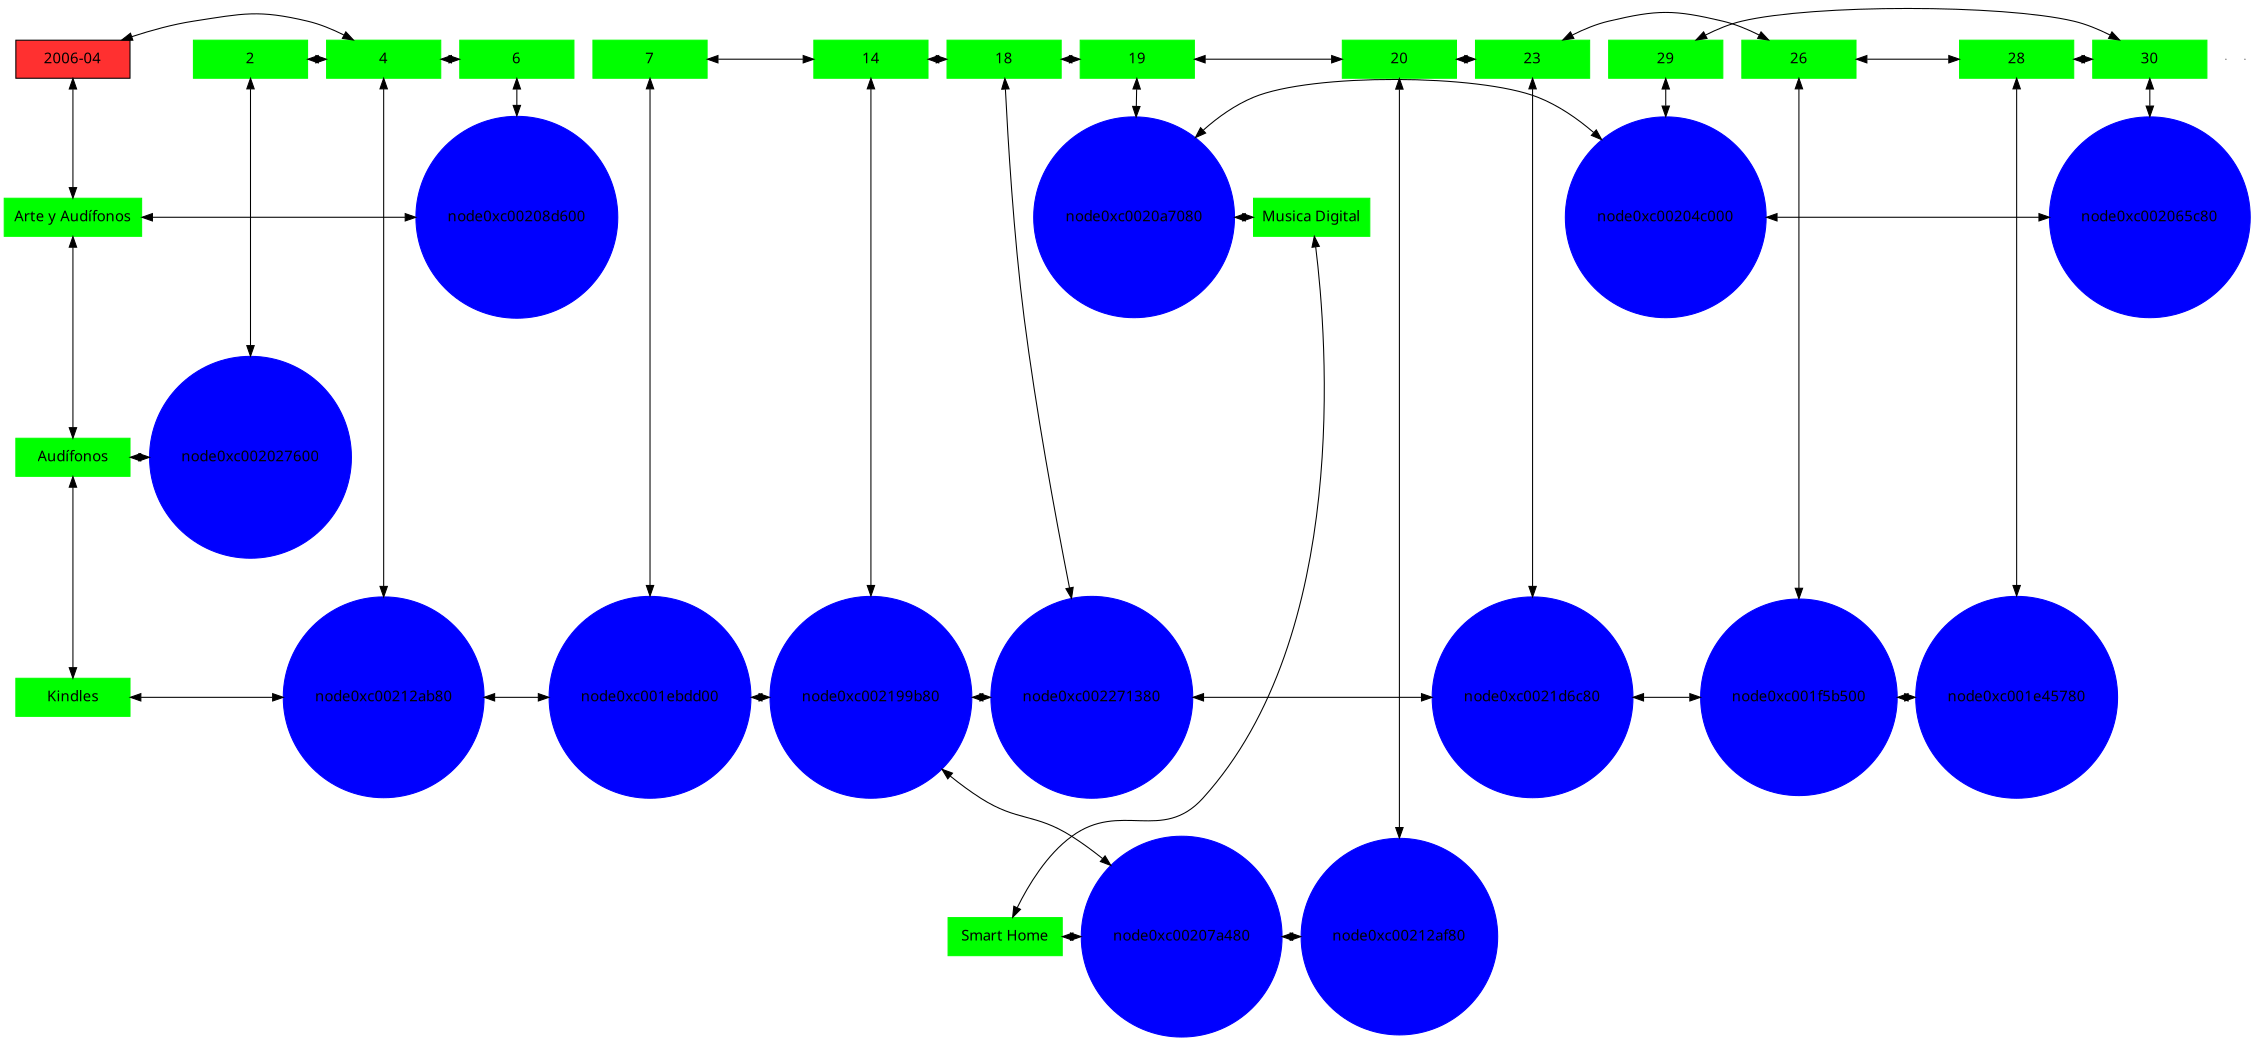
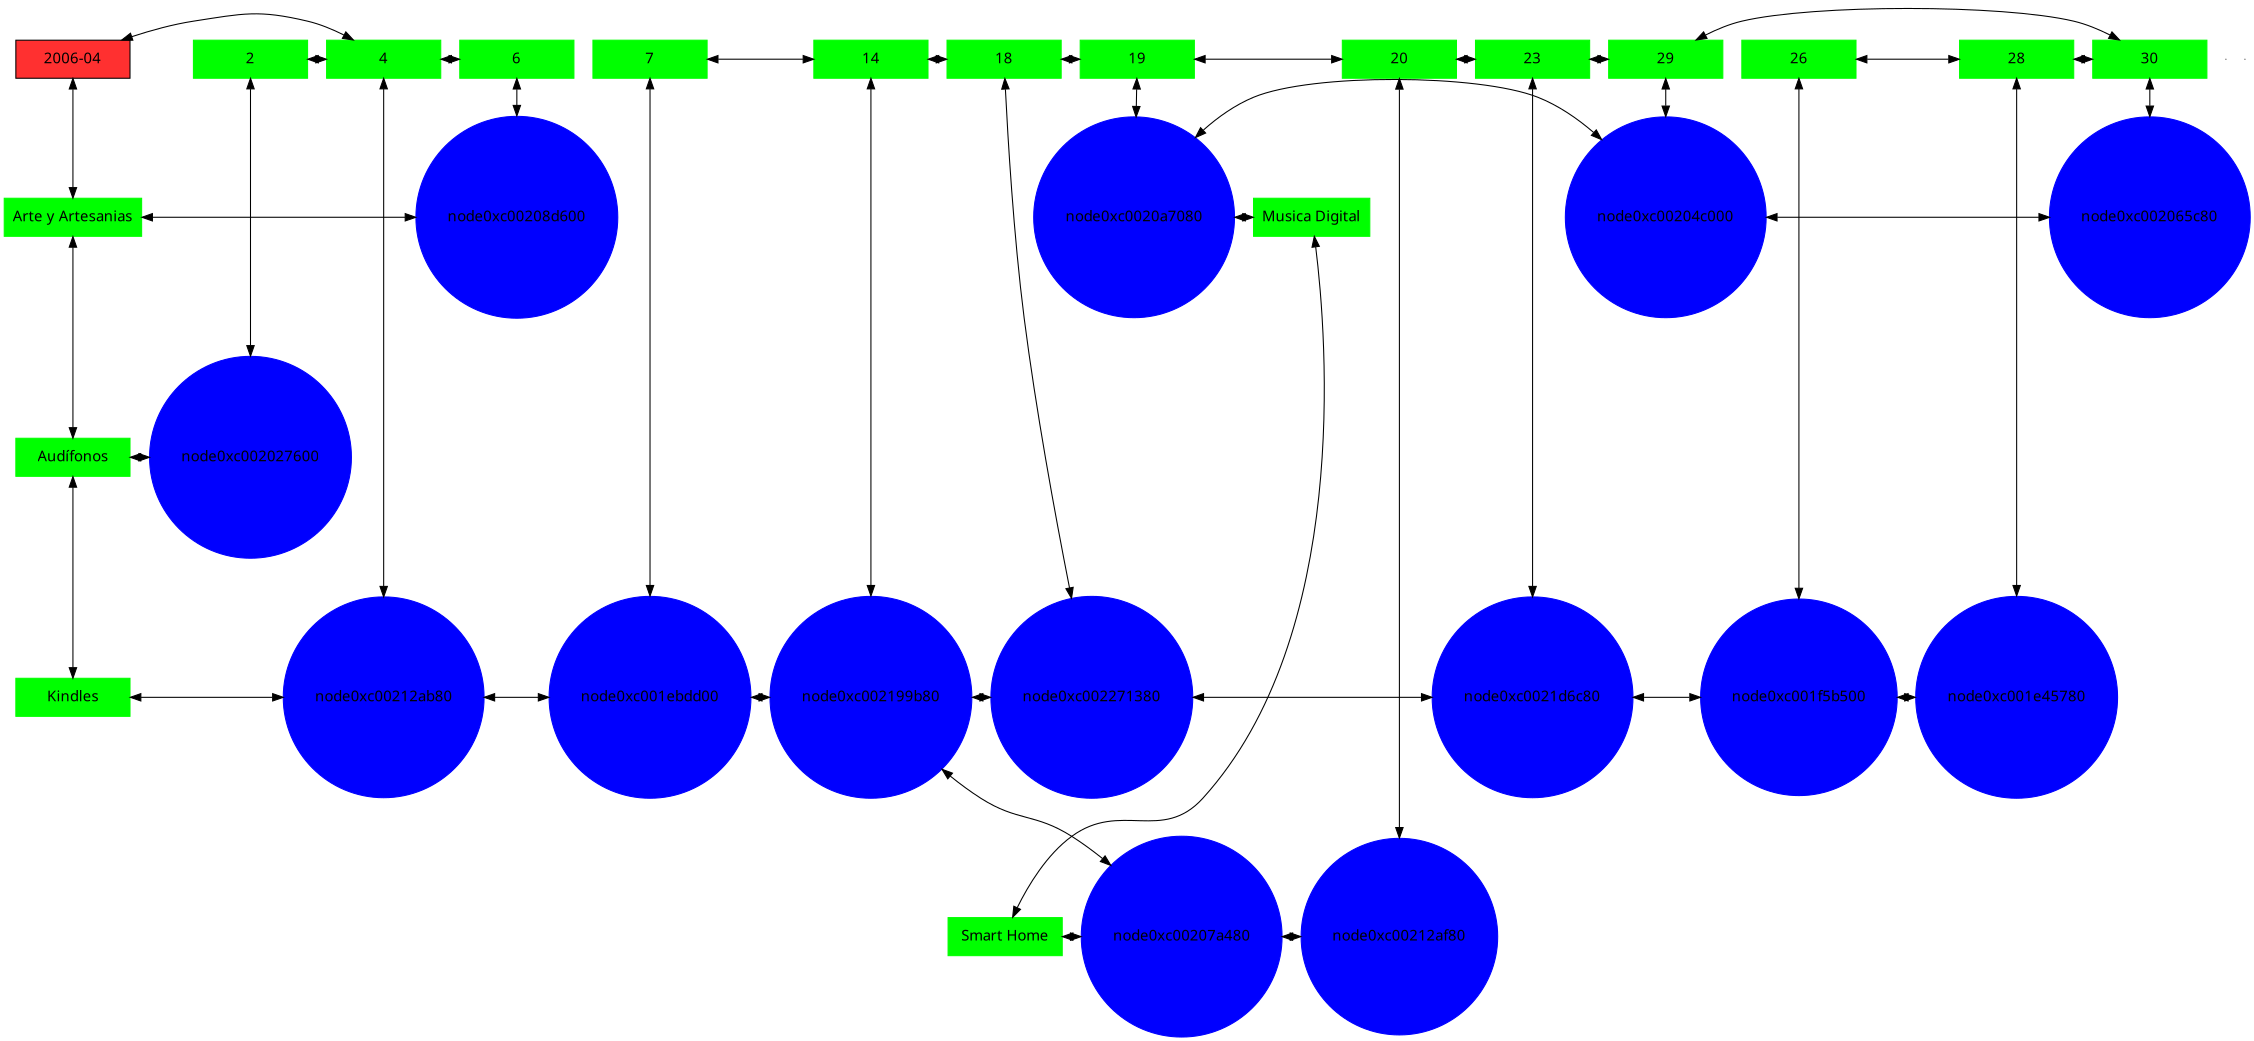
(1666, 12) -> (1601, 59)
(73, 217) -> (73, 217)
